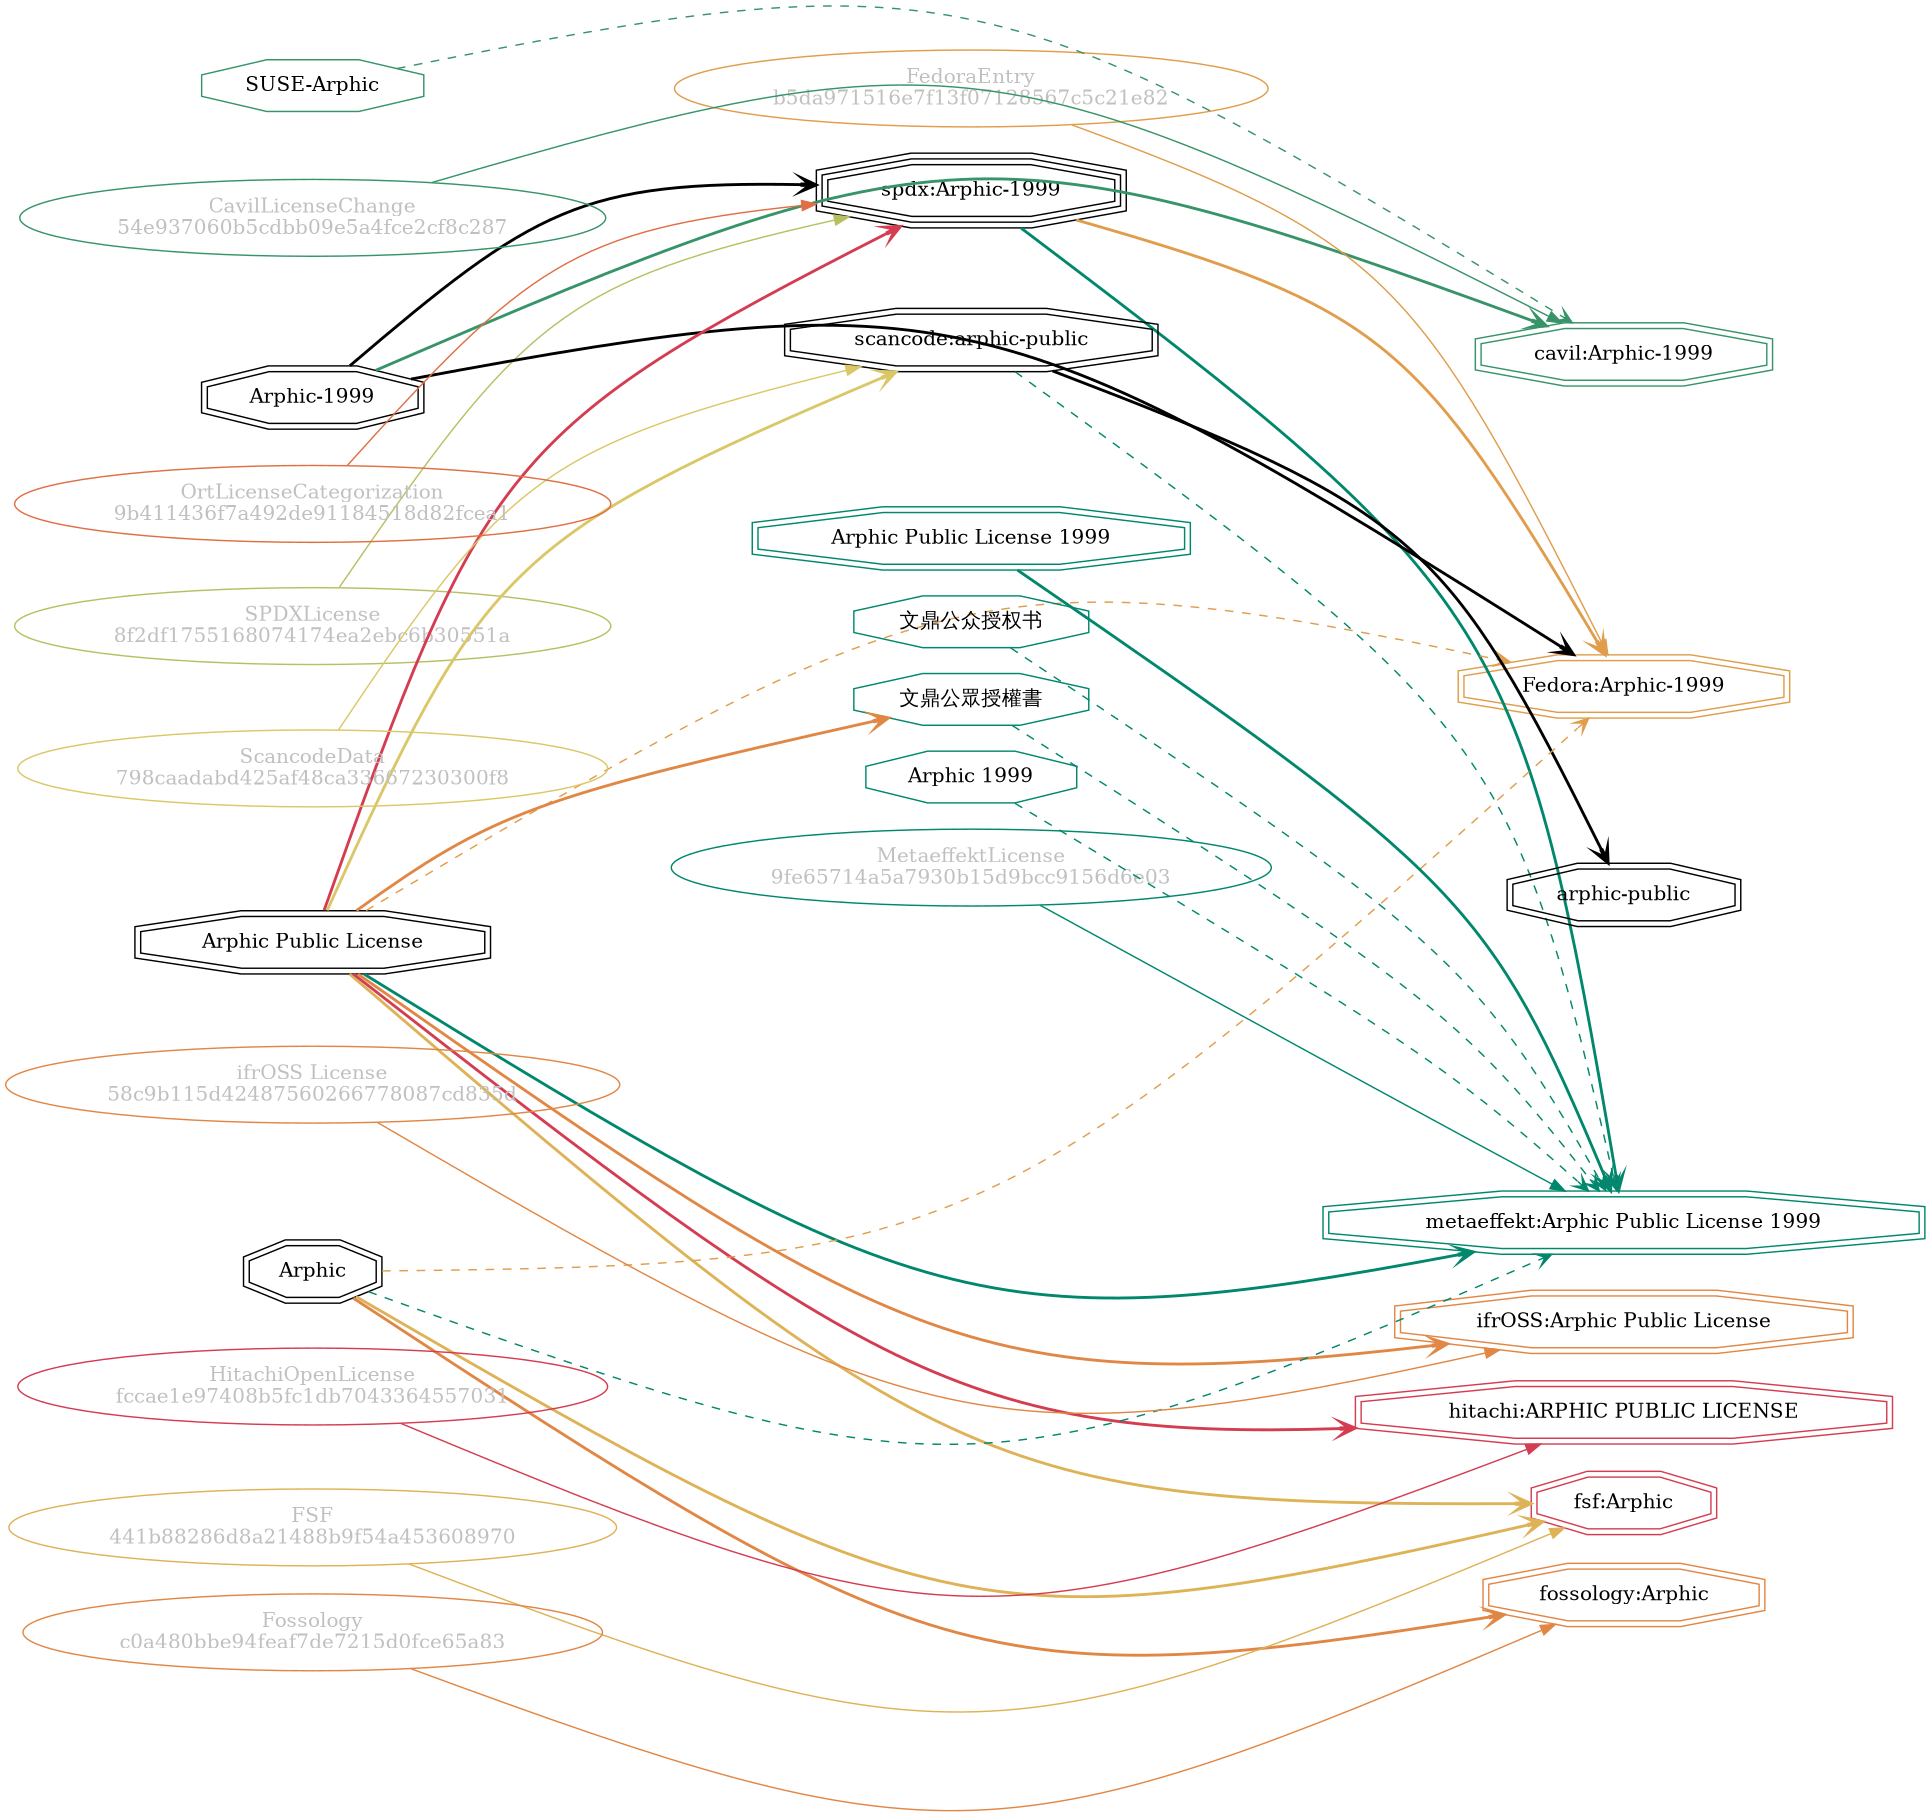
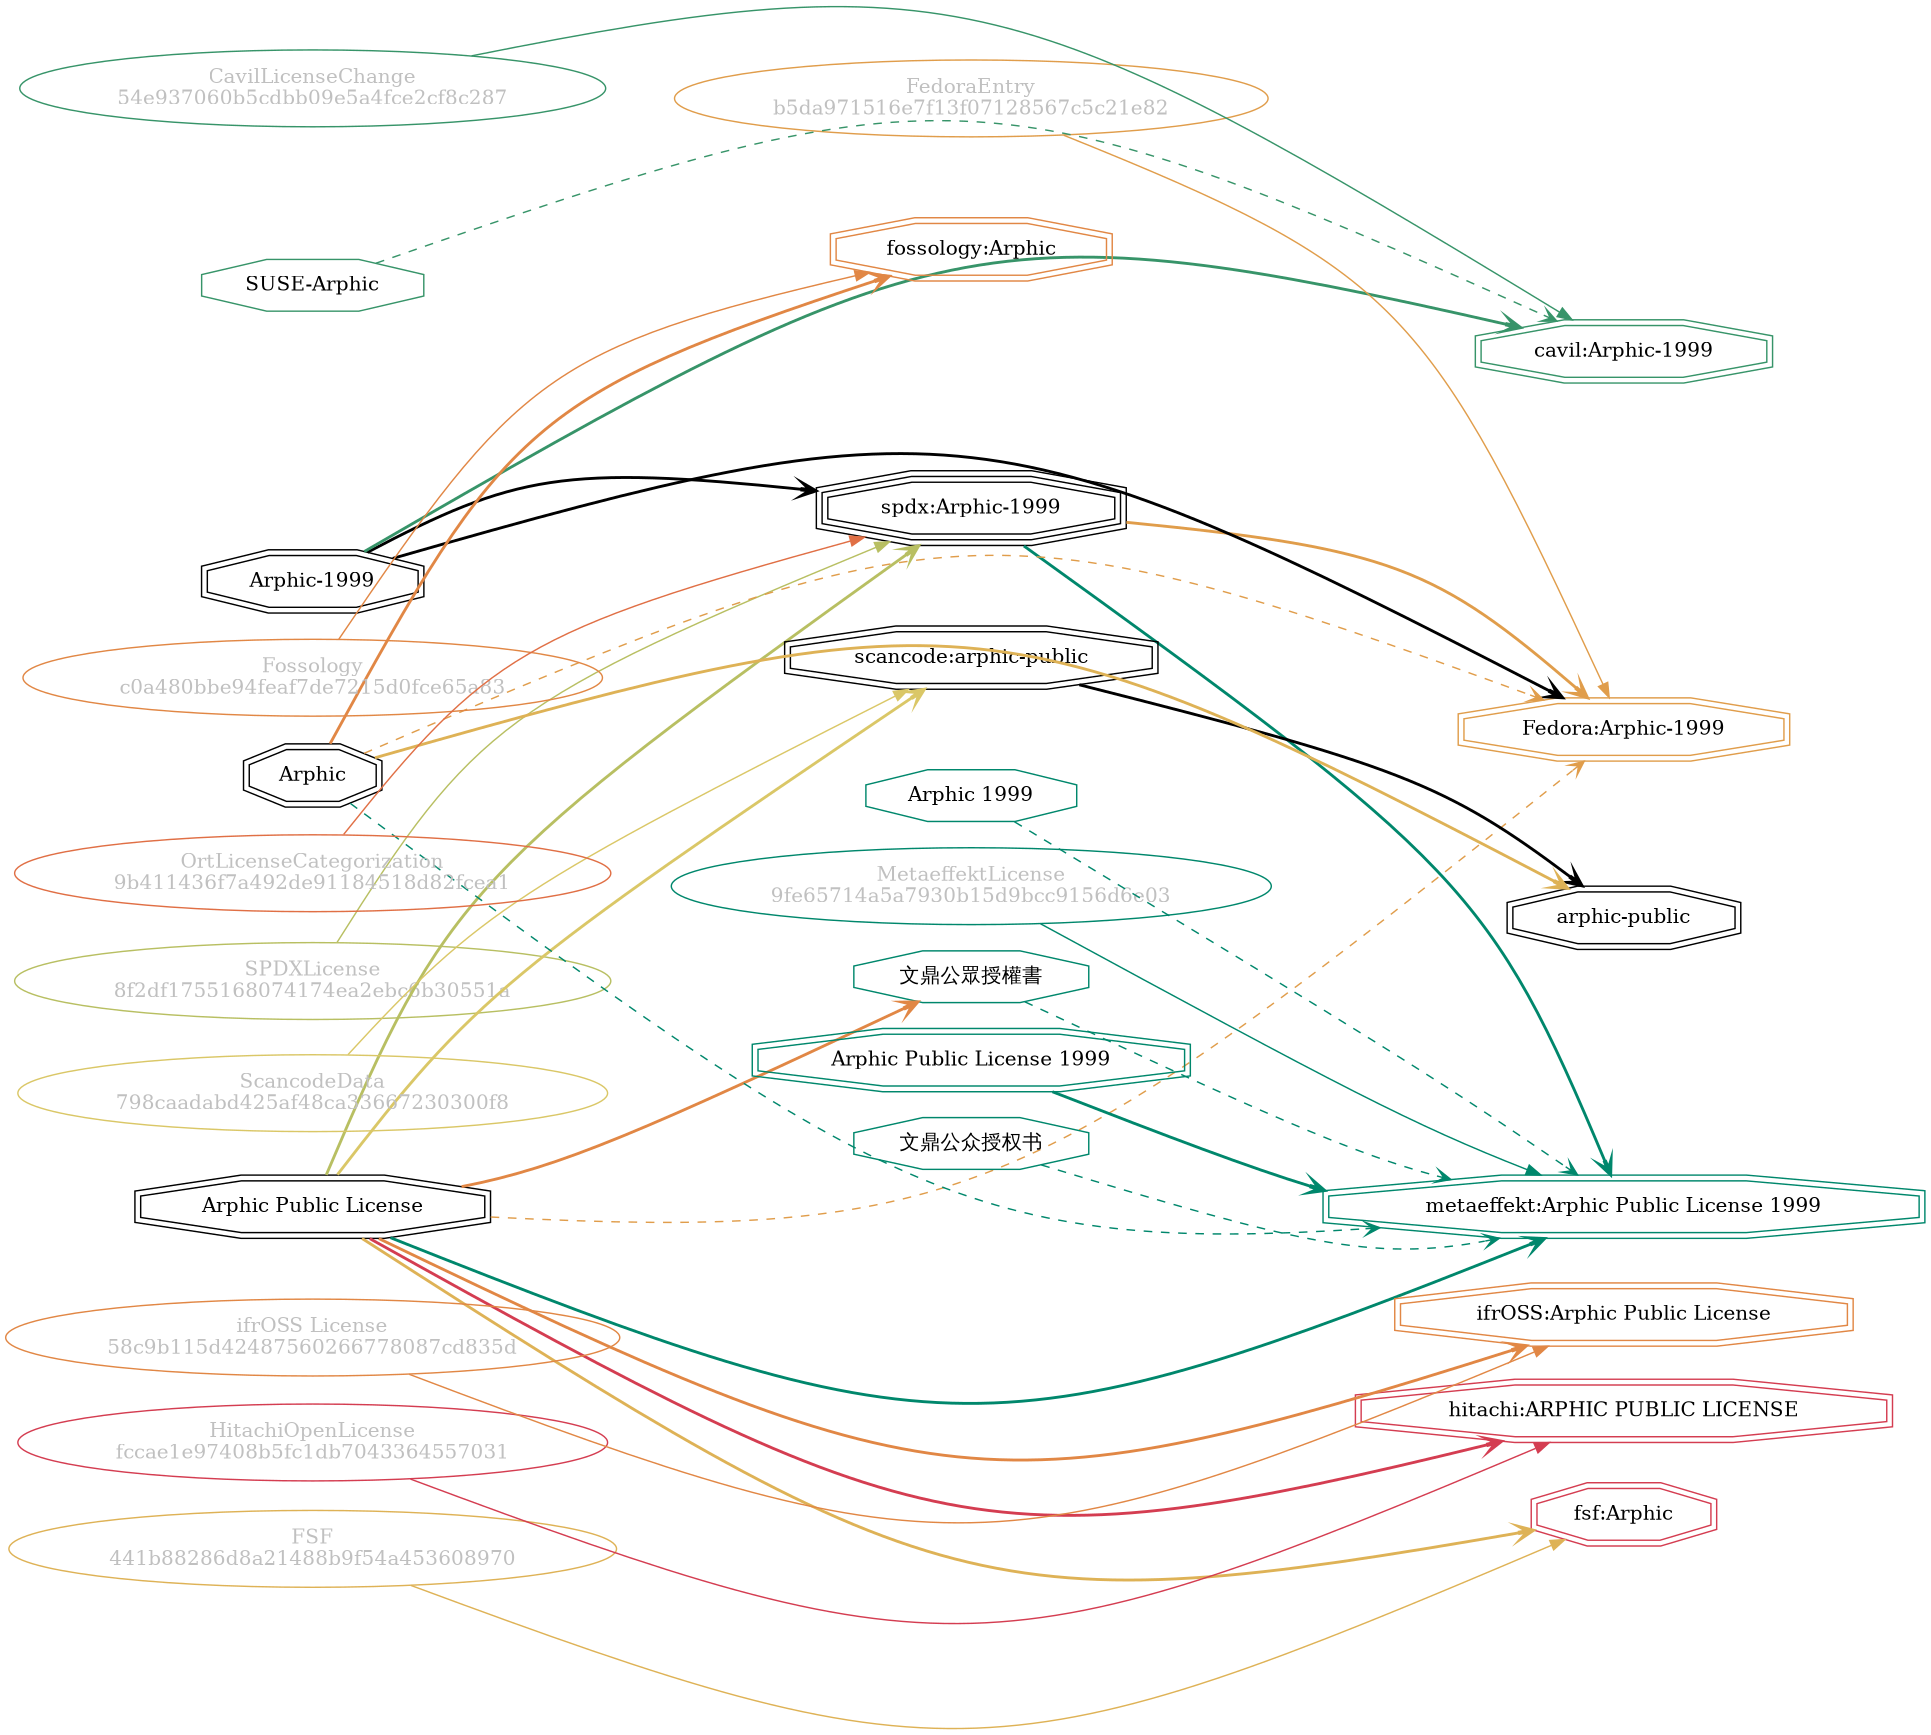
(511, 492) -> (561, 816)
(1419, 699) -> none
(914, 1572) -> (982, 650)
